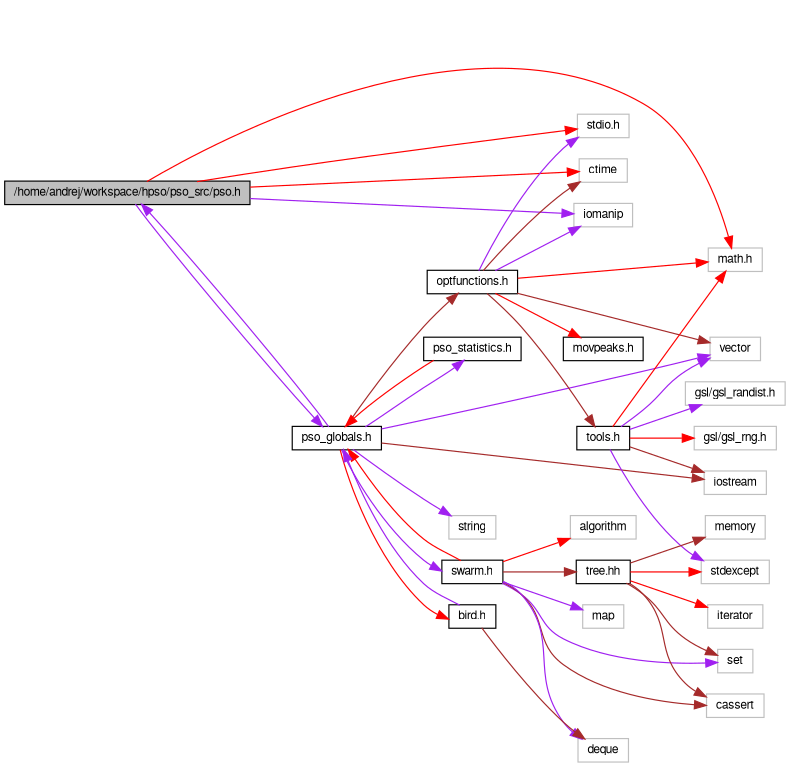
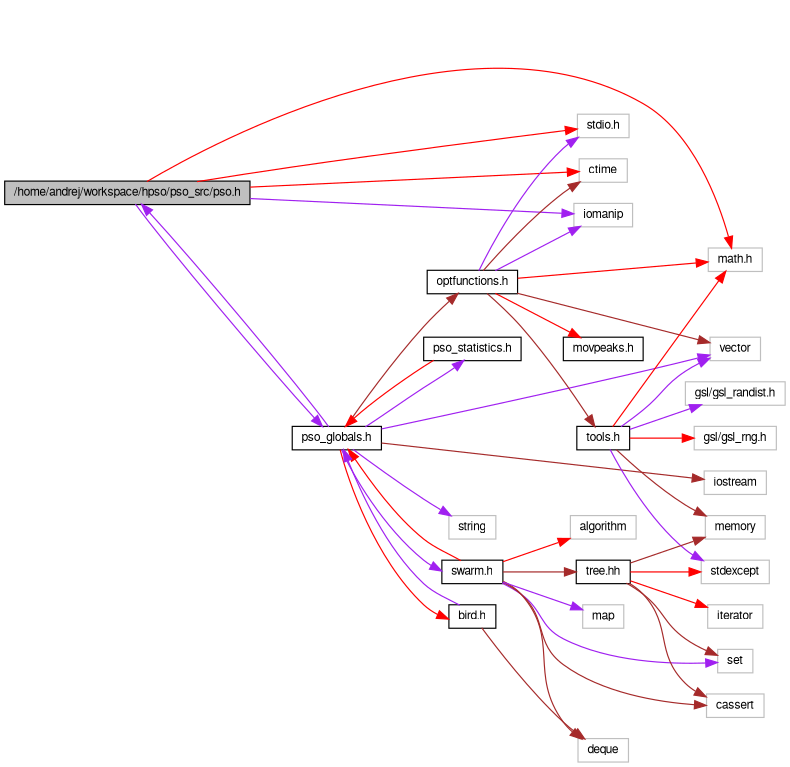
(661, 458) -> (654, 483)
(544, 657) -> (544, 657)
